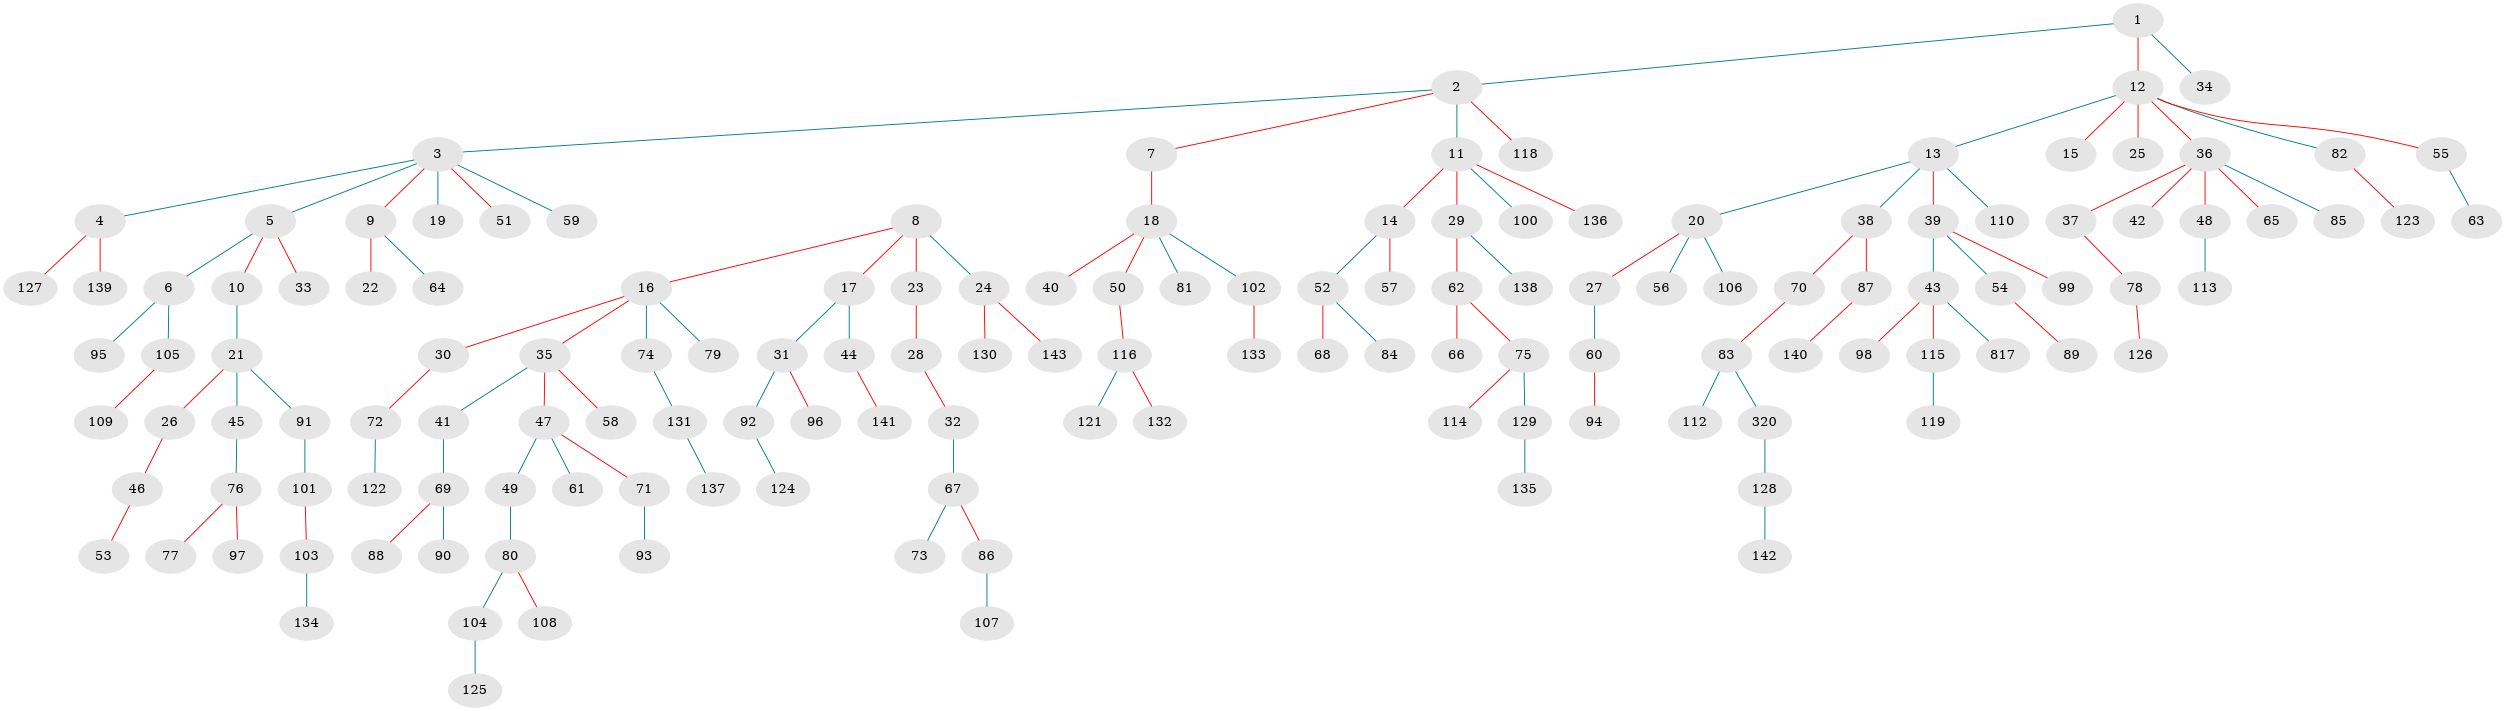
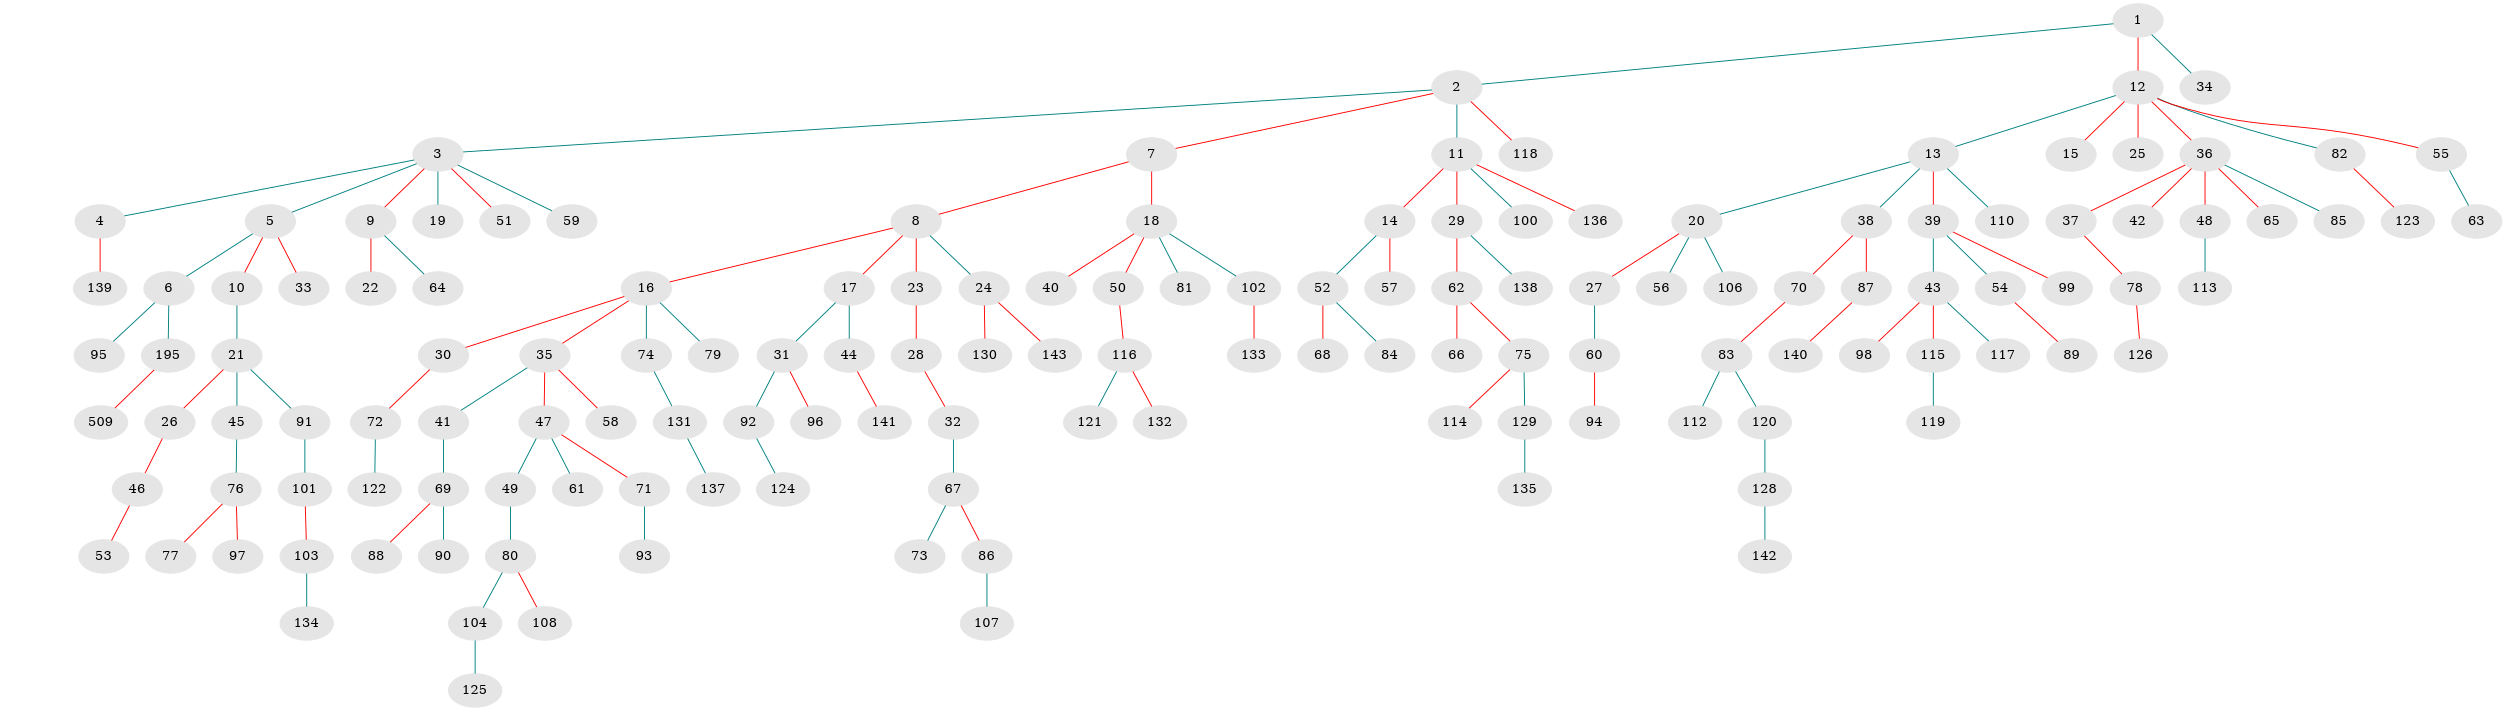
none -> (1034, 188)
(30, 288) -> none
(168, 355) -> (168, 355)
(2003, 355) -> (2003, 355)
(101, 422) -> (101, 422)
(1765, 422) -> (1765, 422)
